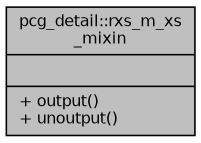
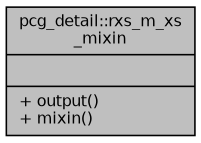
(69, 119) -> (56, 119)
